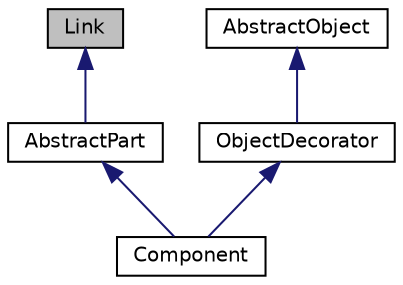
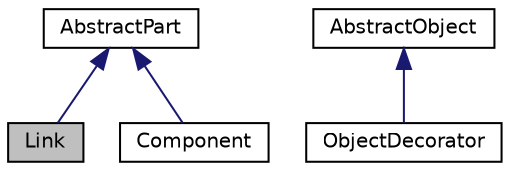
(85, 96) -> (77, 94)
(237, 207) -> none
